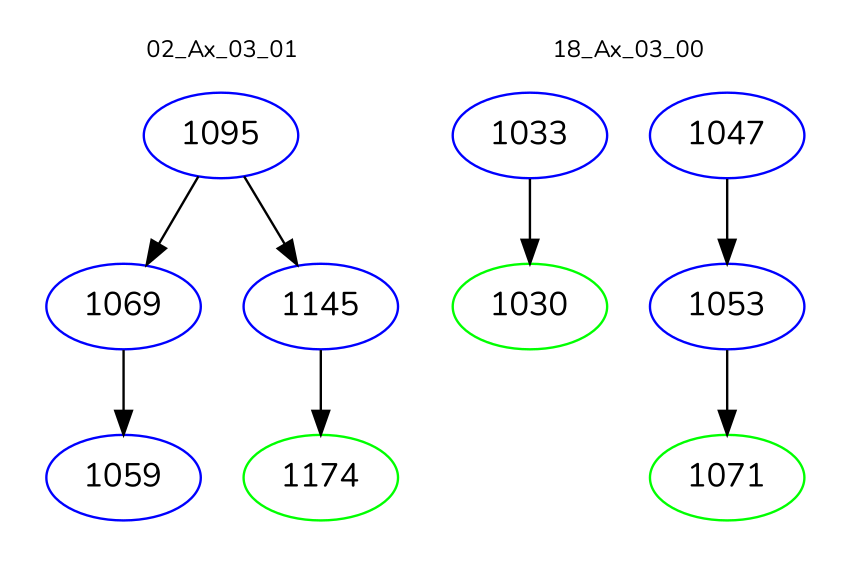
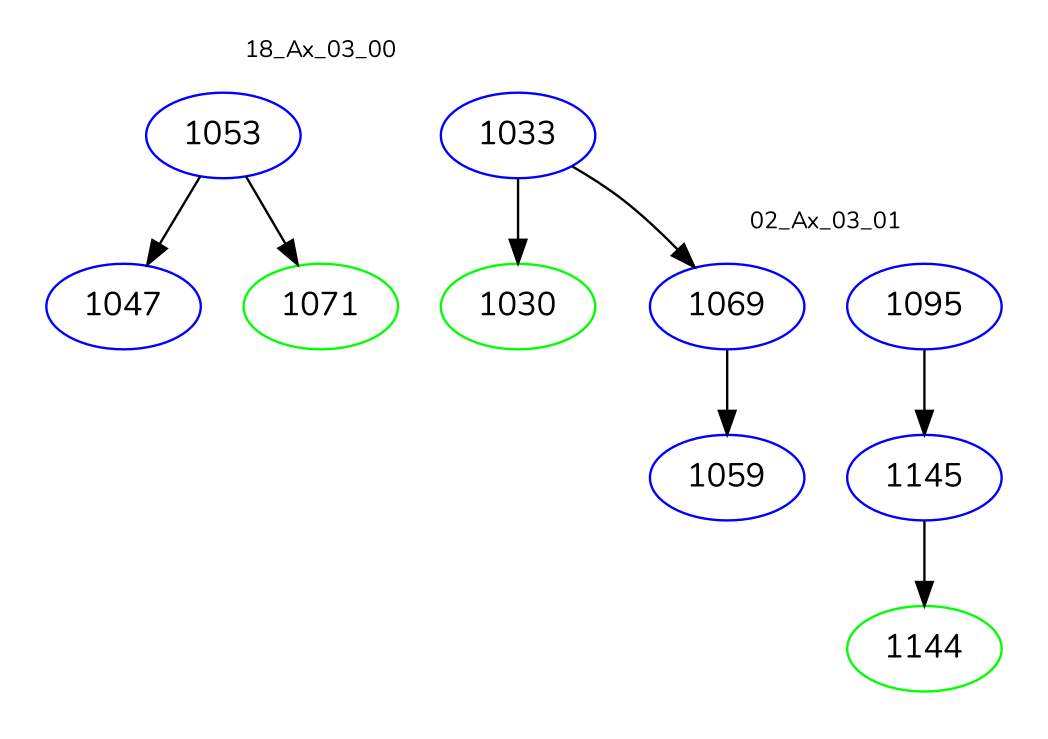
(727, 209) -> (180, 210)
(179, 210) -> (648, 221)
(321, 478) -> (924, 649)
